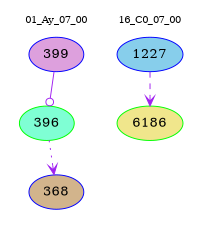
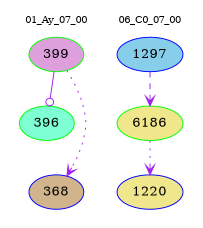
(150, 21) -> (150, 21)
(56, 54) -> (56, 54)
(150, 54) -> (150, 54)
(51, 153) -> (86, 118)
none -> (150, 192)
